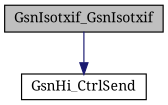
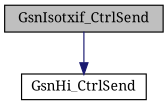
(84, 19) -> (84, 19)
